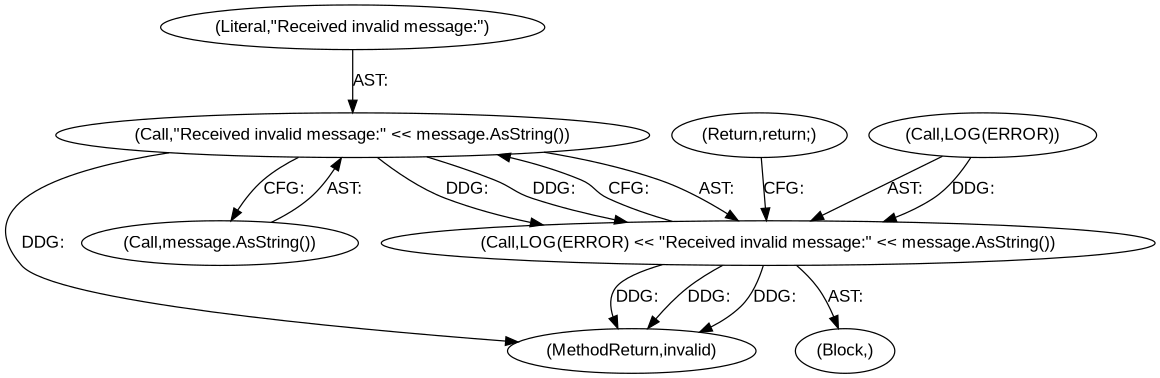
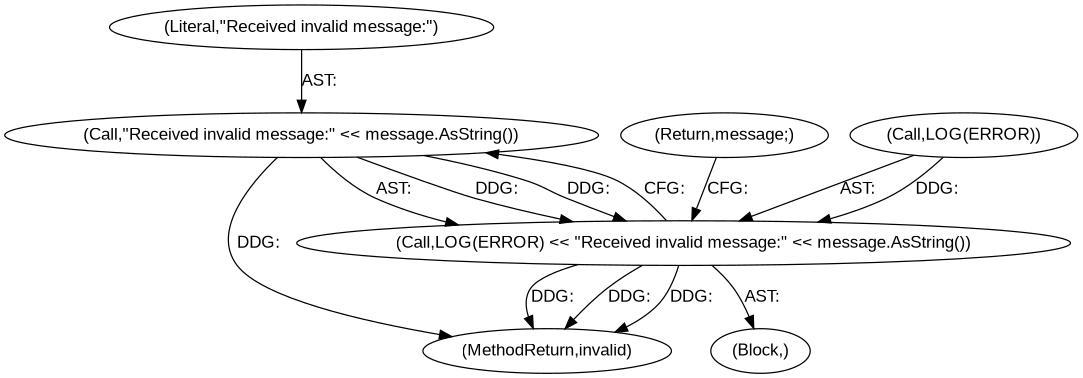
(760, 135) -> (725, 135)
(220, 243) -> none
